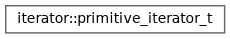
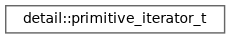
(115, 19) -> (115, 19)
